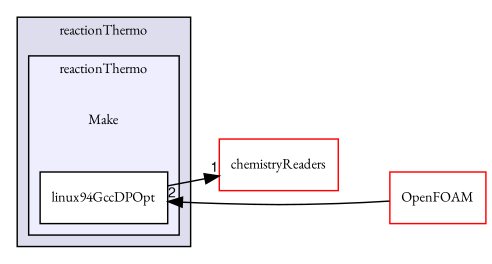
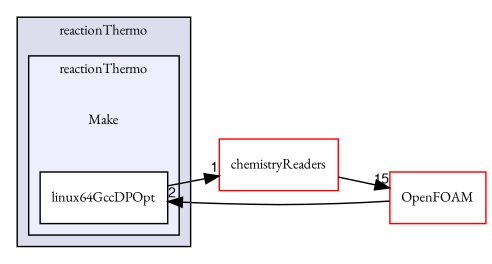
none -> (357, 181)
(104, 198) -> (104, 198)
